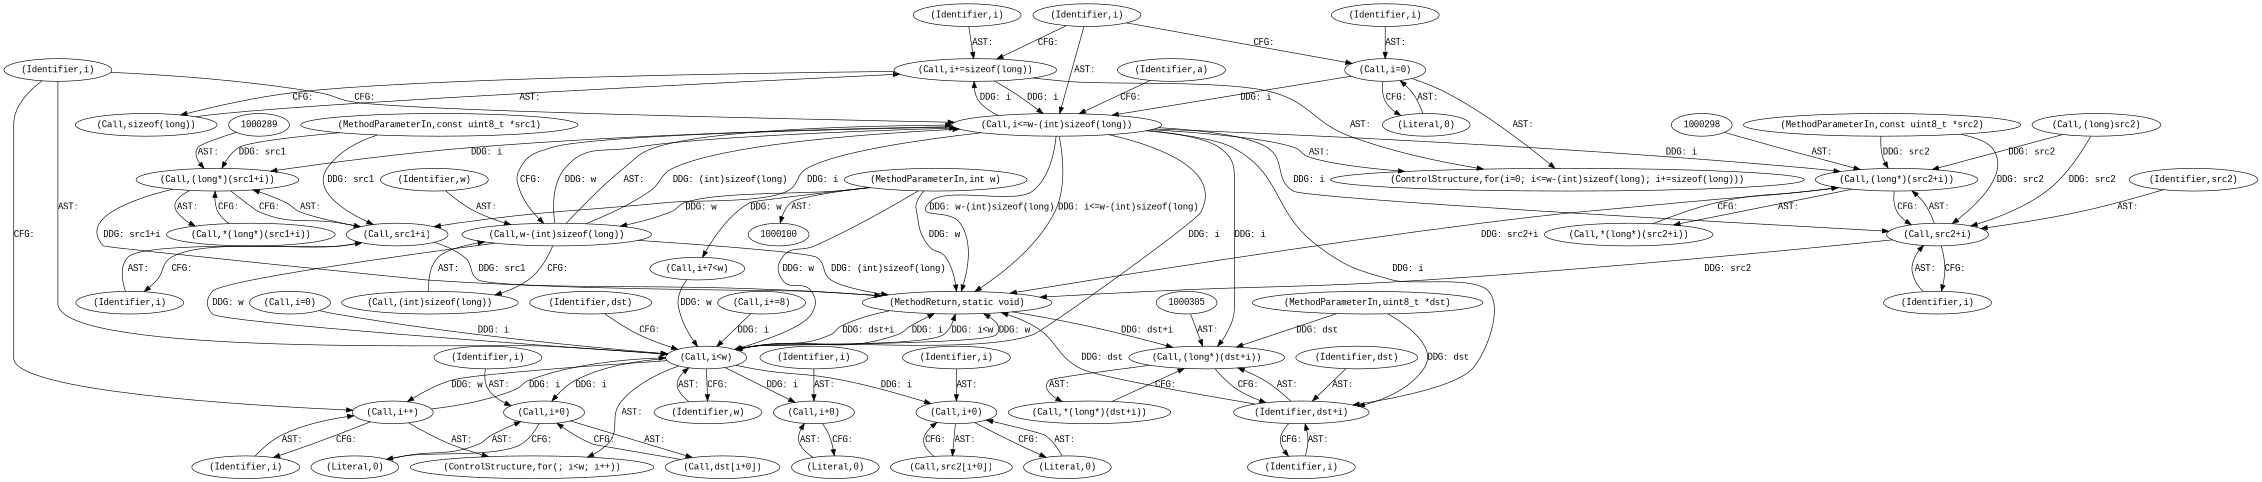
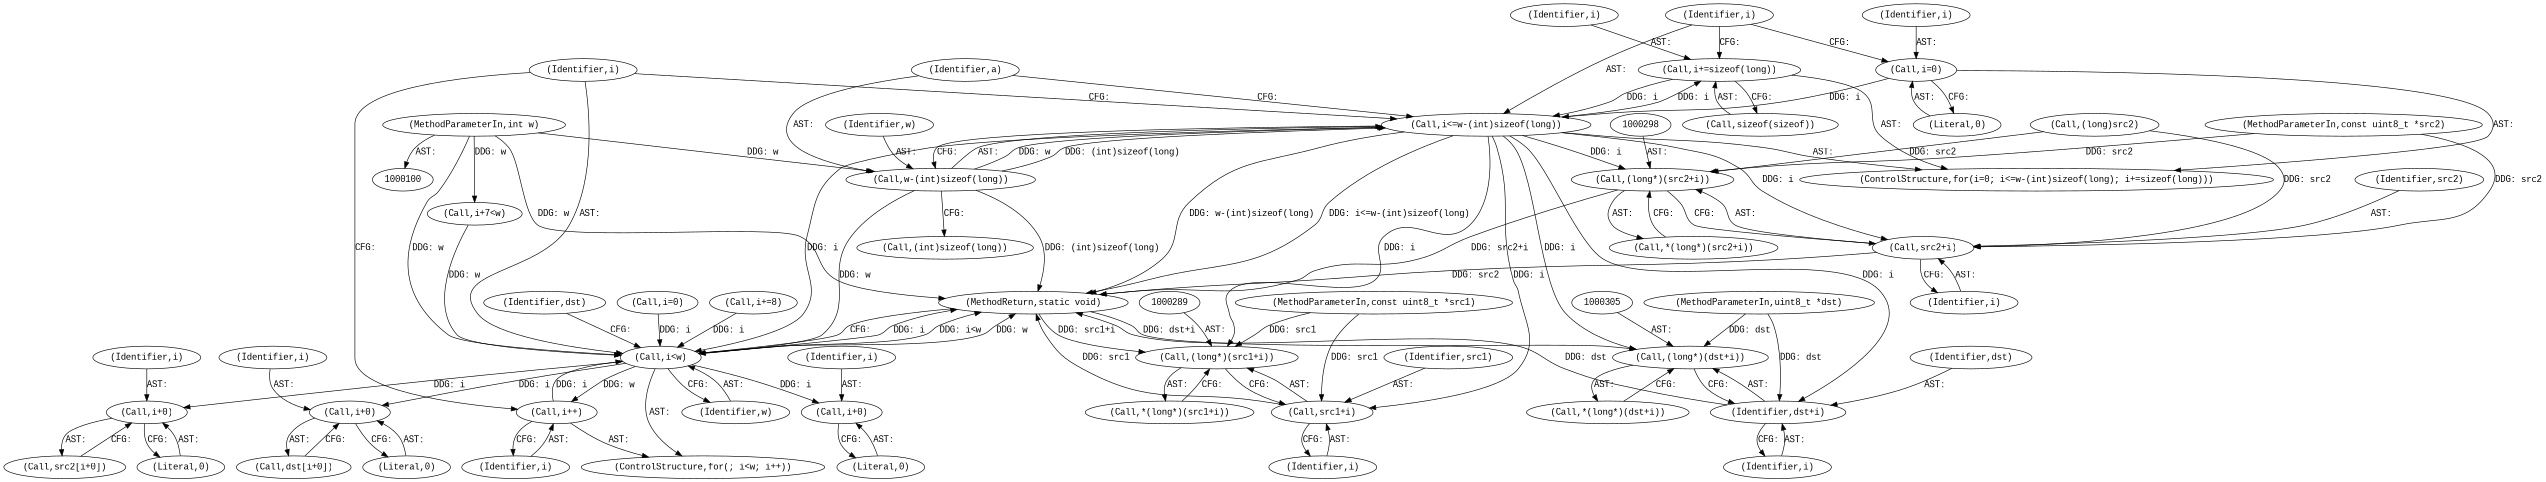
(146, 125) -> (1760, 125)
(441, 255) -> (801, 107)
(435, 280) -> (1084, 343)
(868, 330) -> (863, 330)
none -> (1448, 358)
